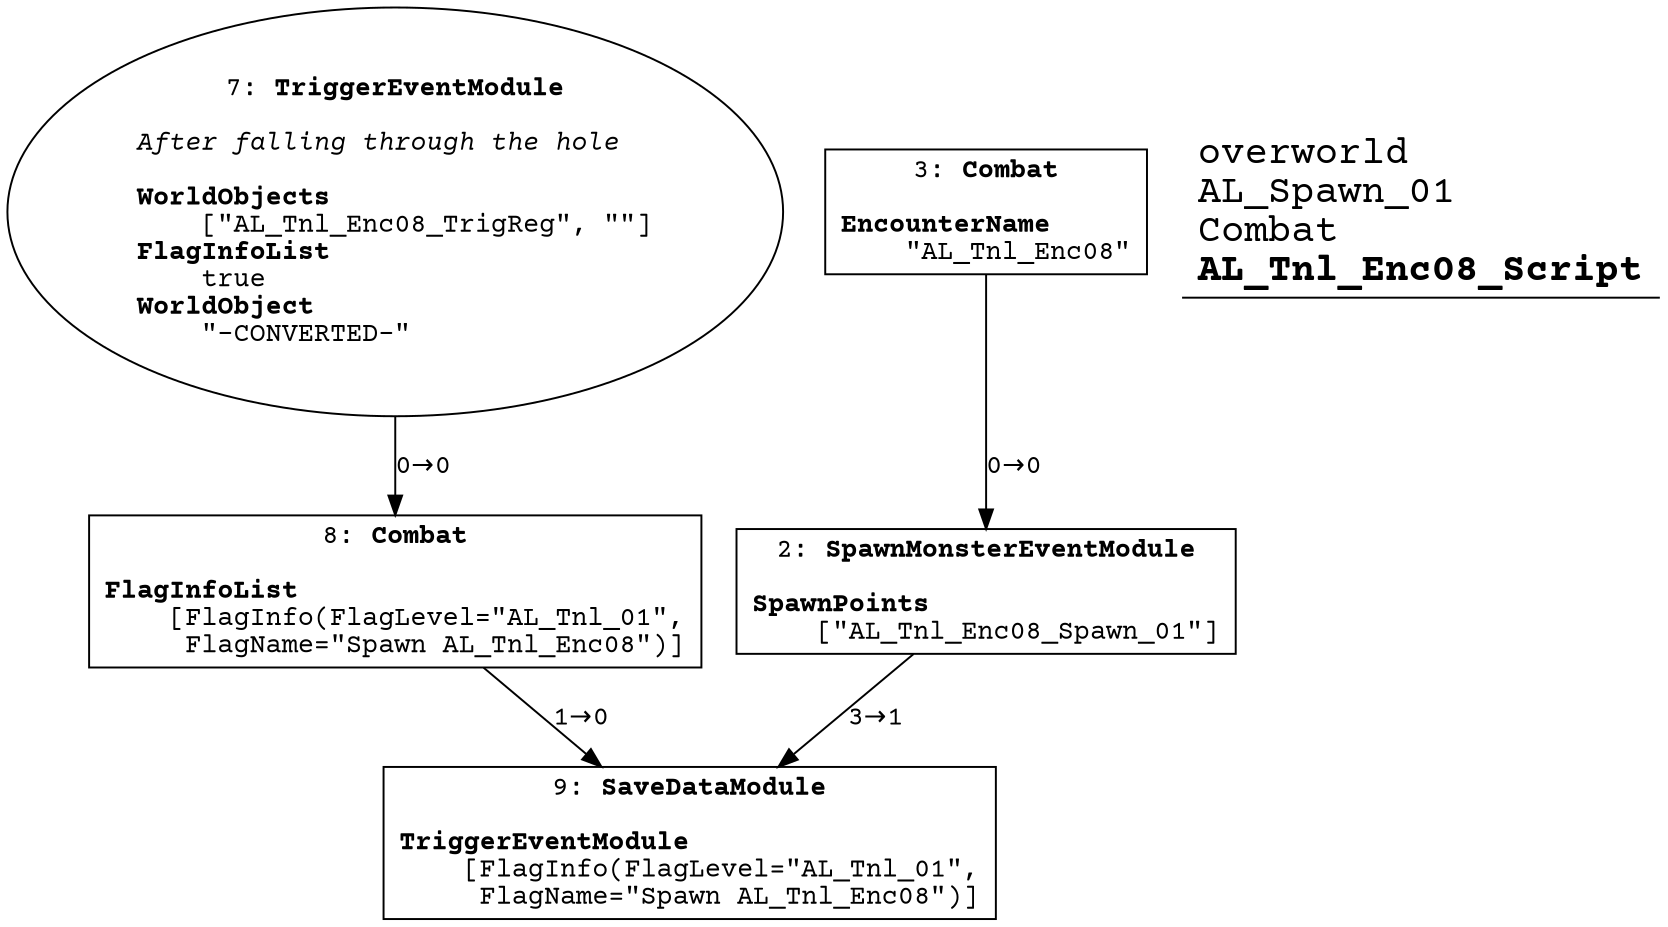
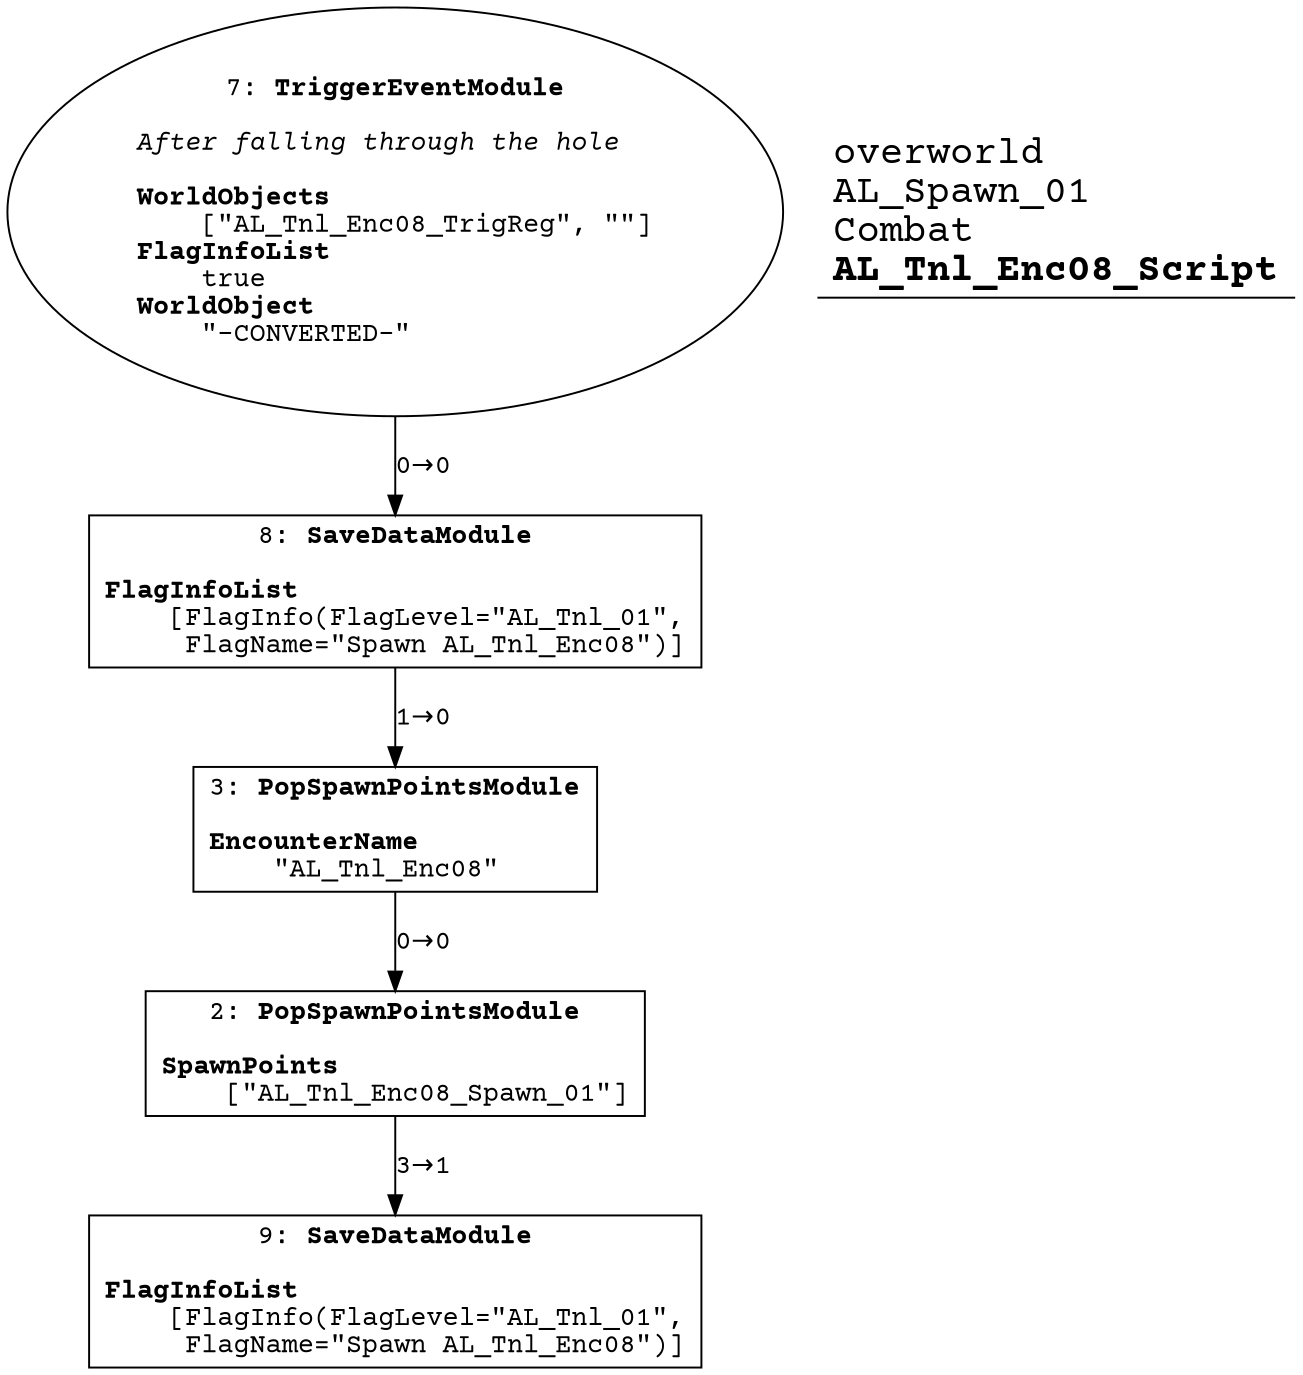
(1010, 169) -> (420, 786)
(420, 535) -> (420, 535)
(1010, 549) -> (420, 1011)
(535, 711) -> (395, 707)
(544, 841) -> (202, 1290)
